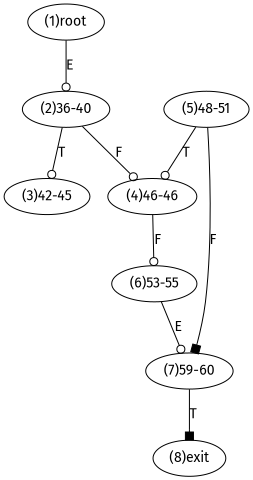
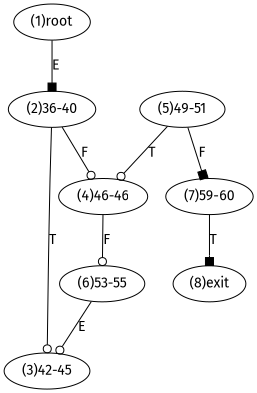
(66, 62) -> (52, 61)
(206, 109) -> (182, 109)
(170, 324) -> (77, 324)
